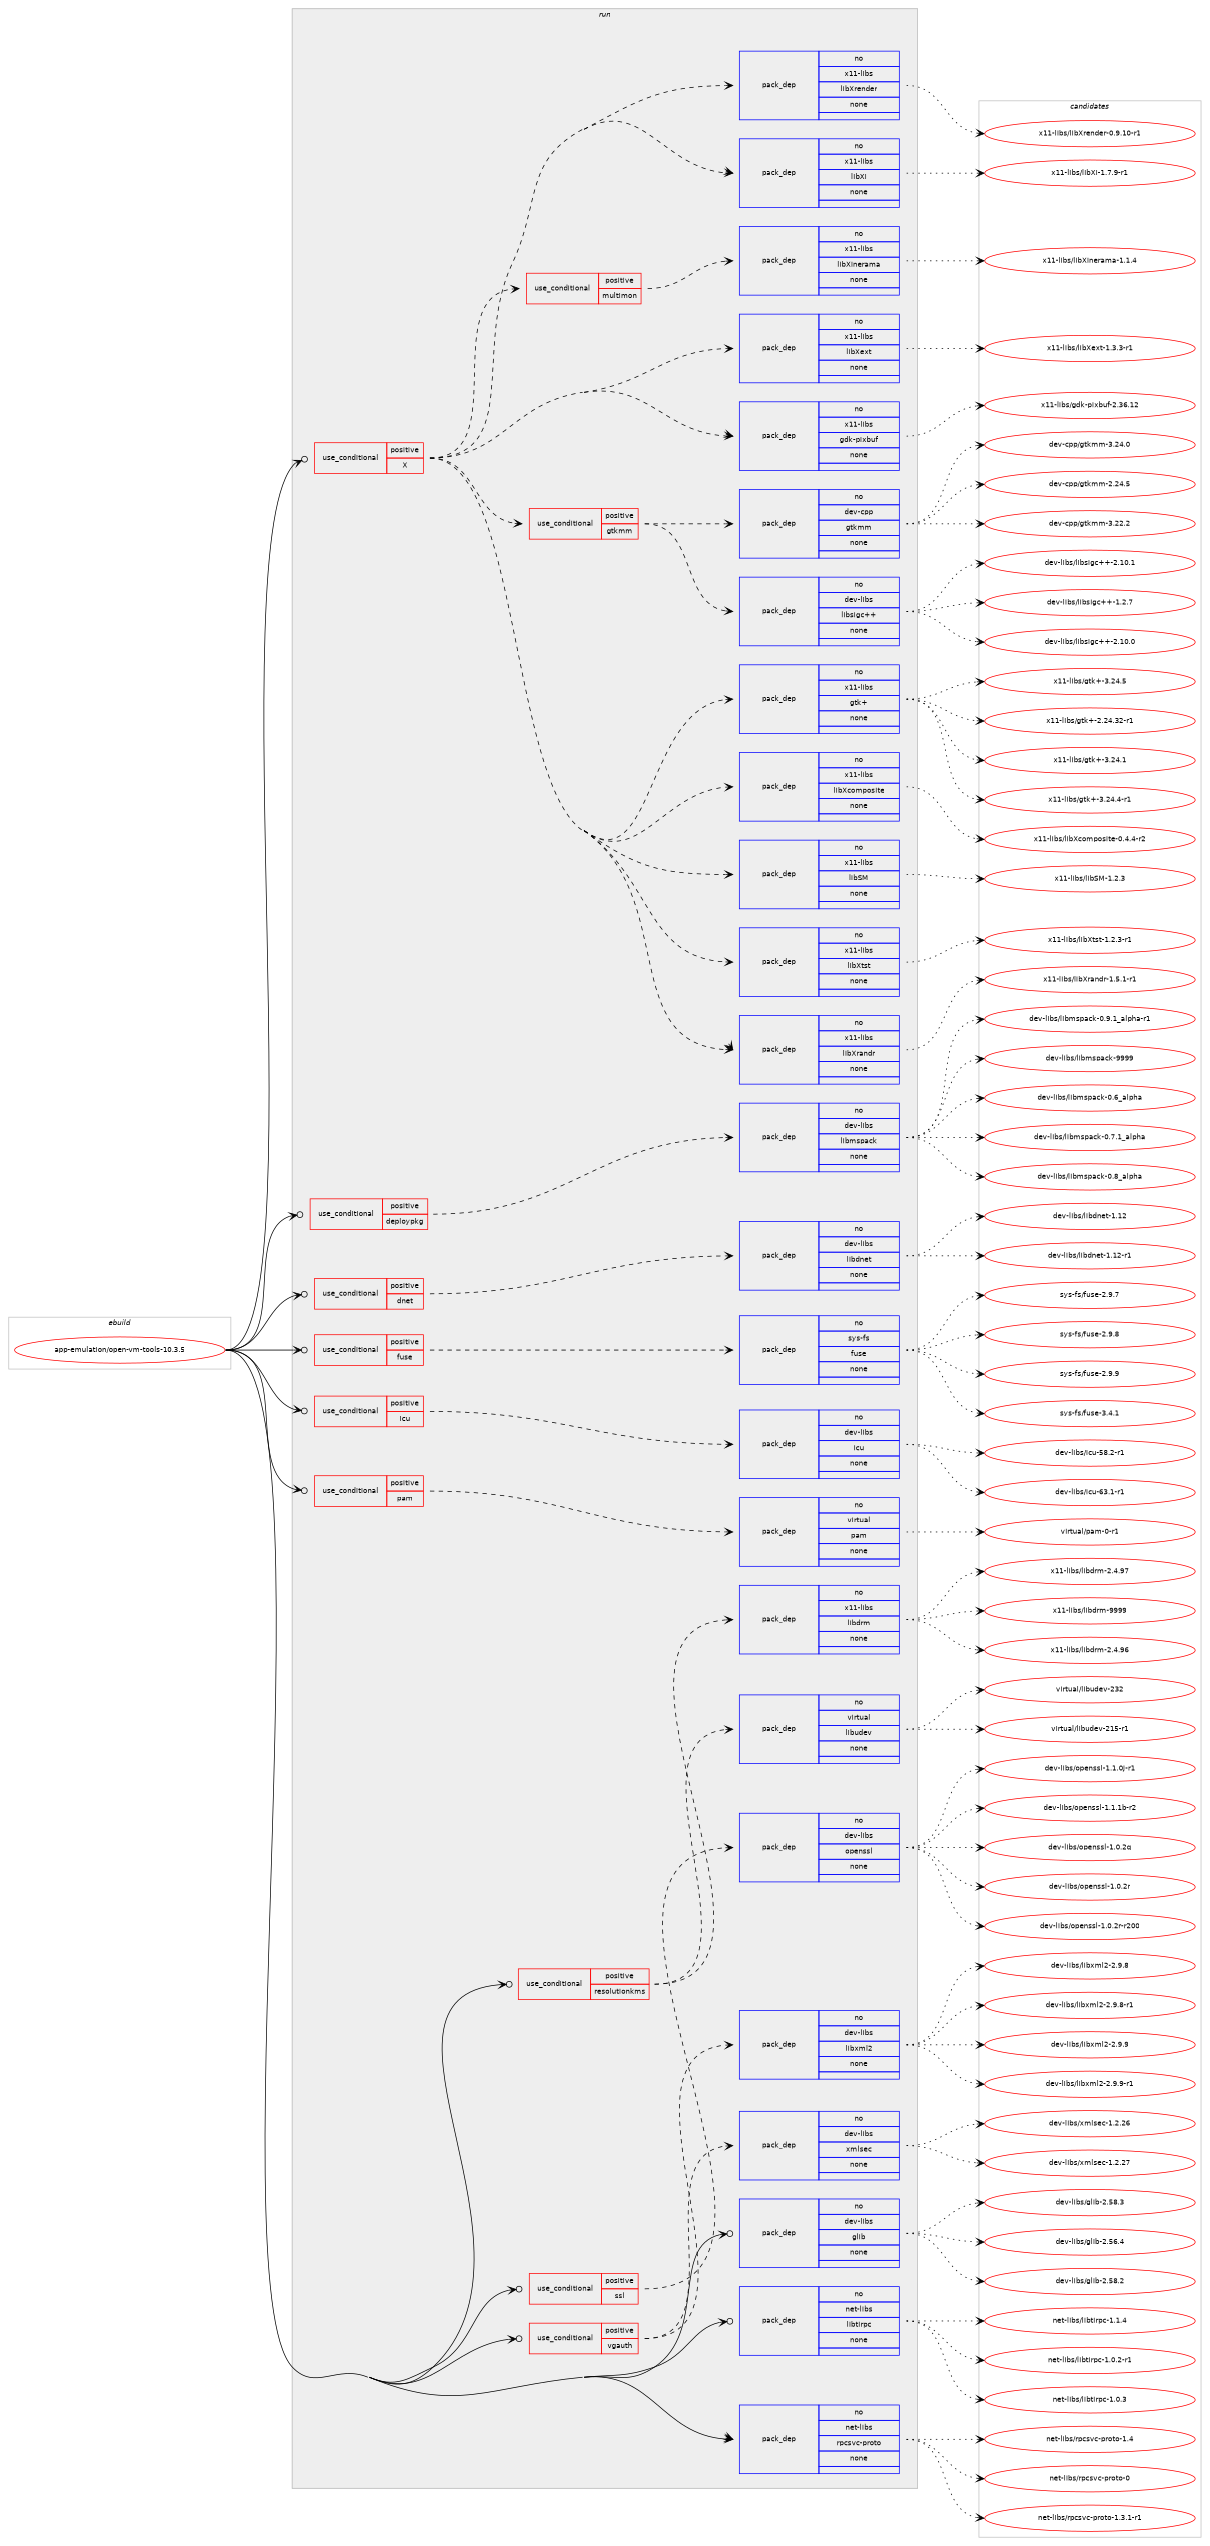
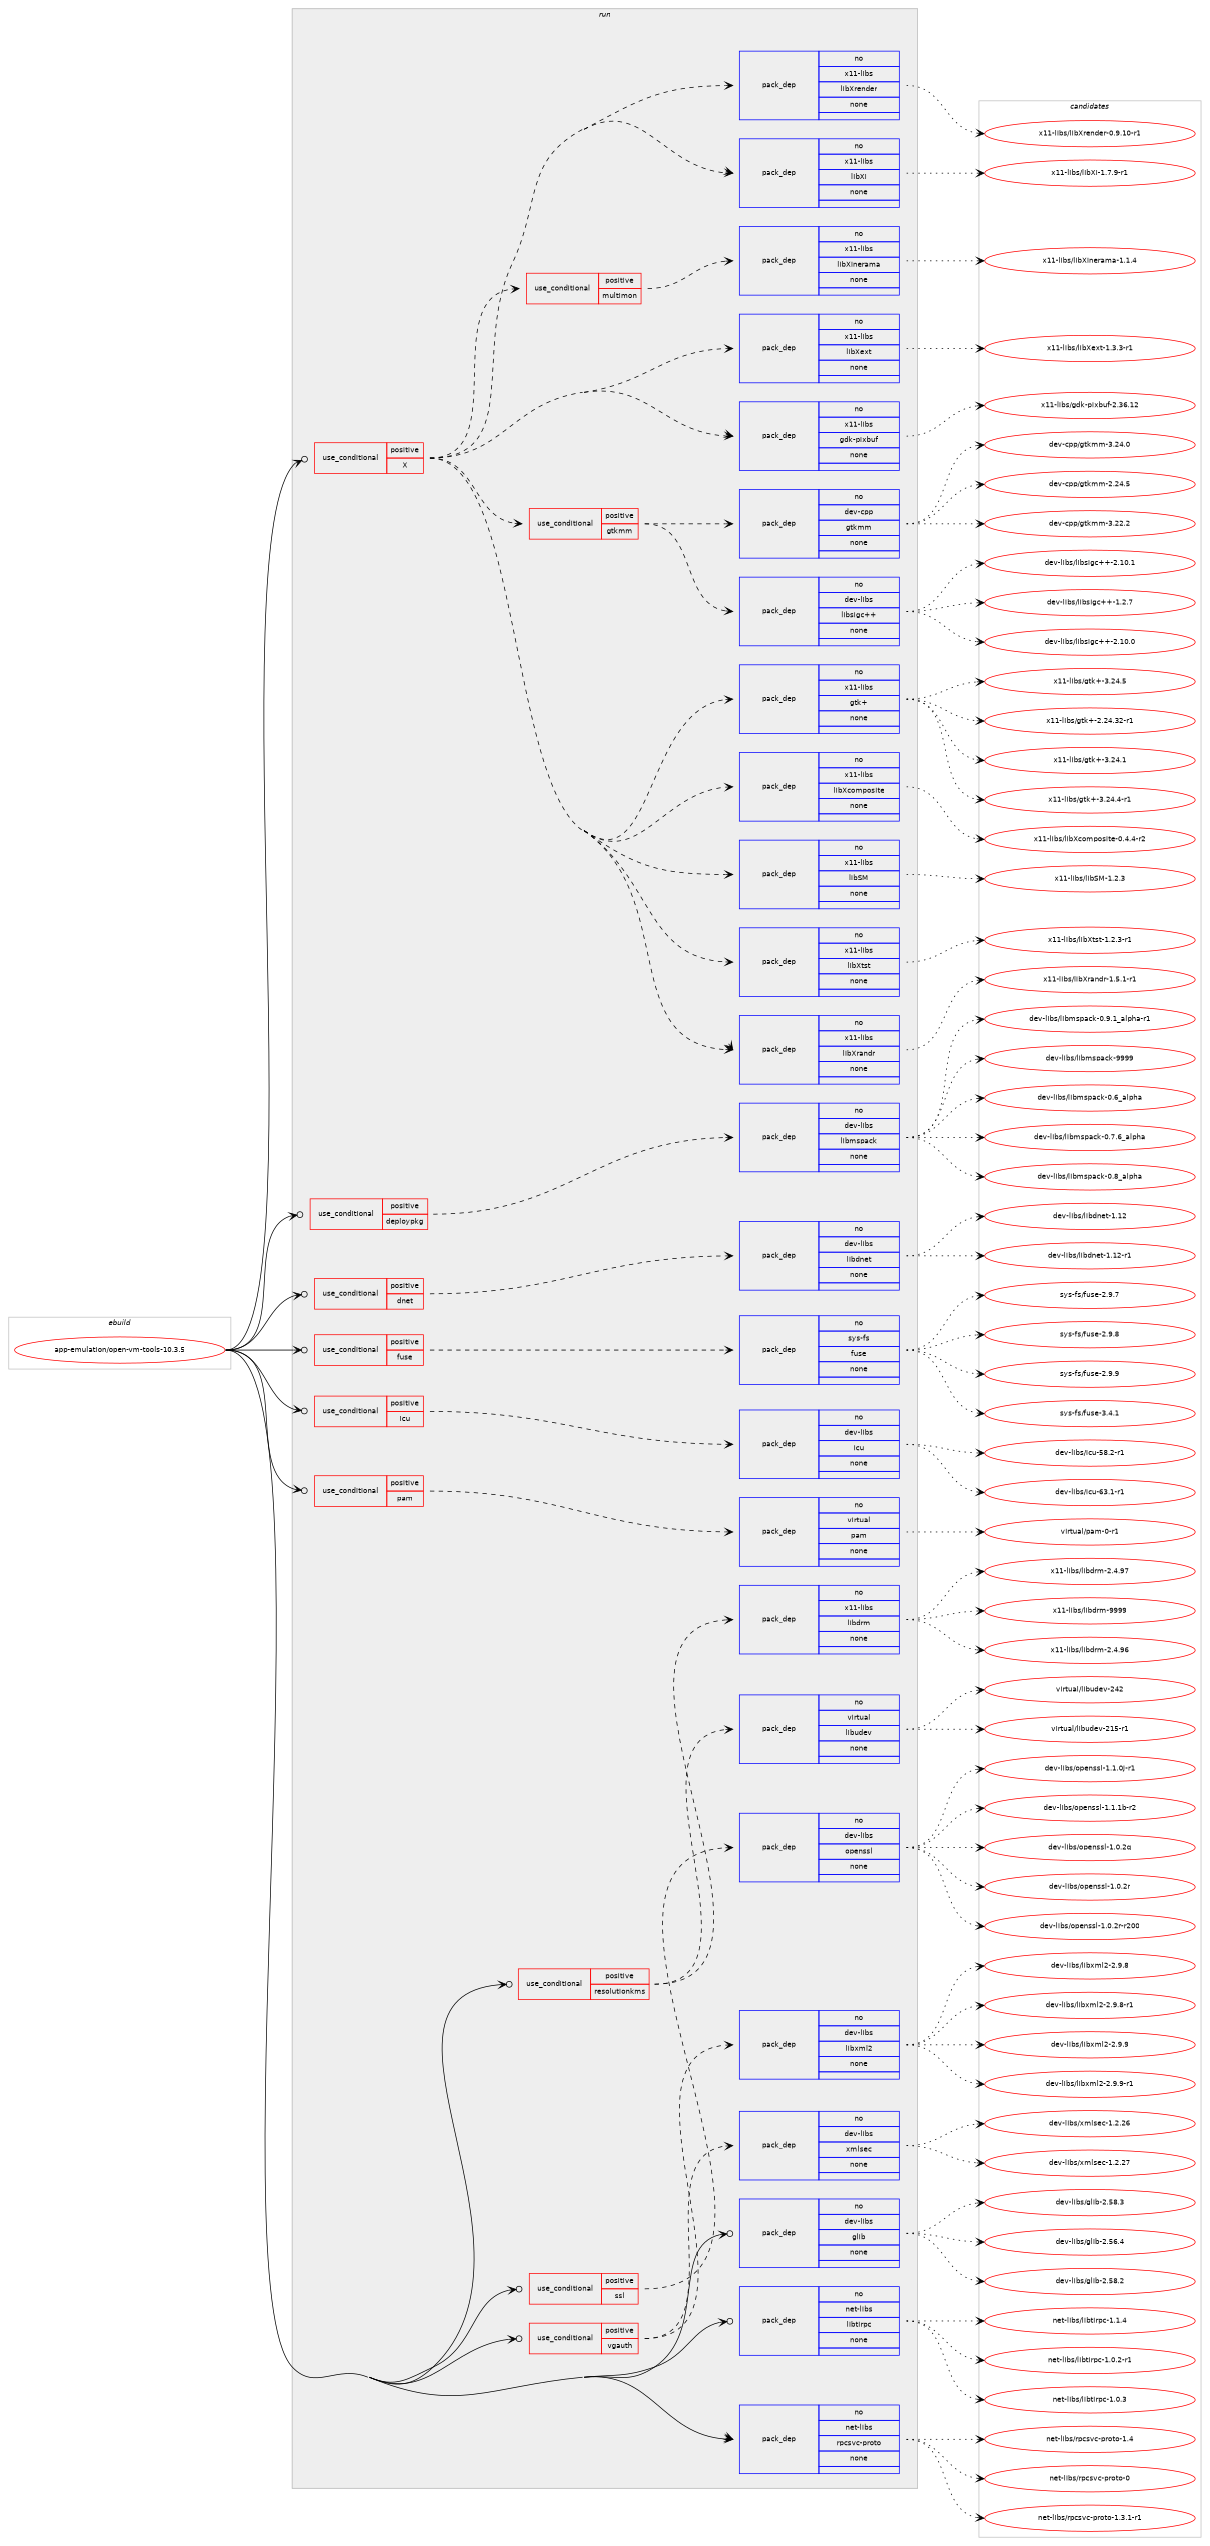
(1090, 1137) -> (1090, 1137)
(1090, 1690) -> (1090, 1690)
